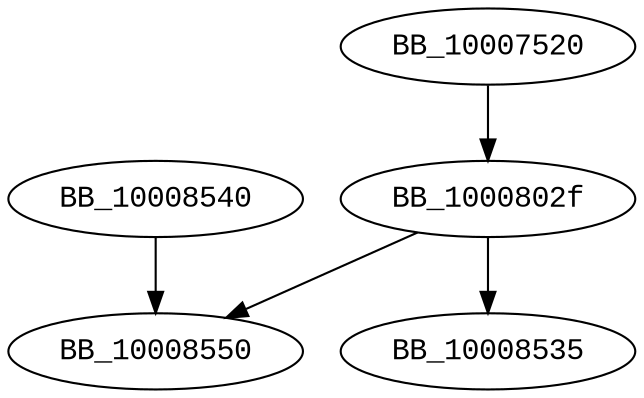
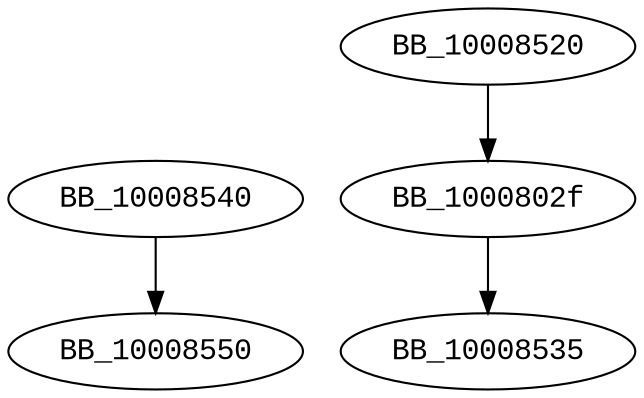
(488, 47) -> (488, 47)
(332, 271) -> none
